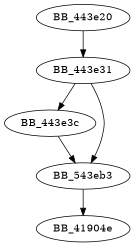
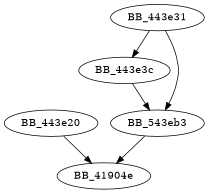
(83, 40) -> (75, 147)
